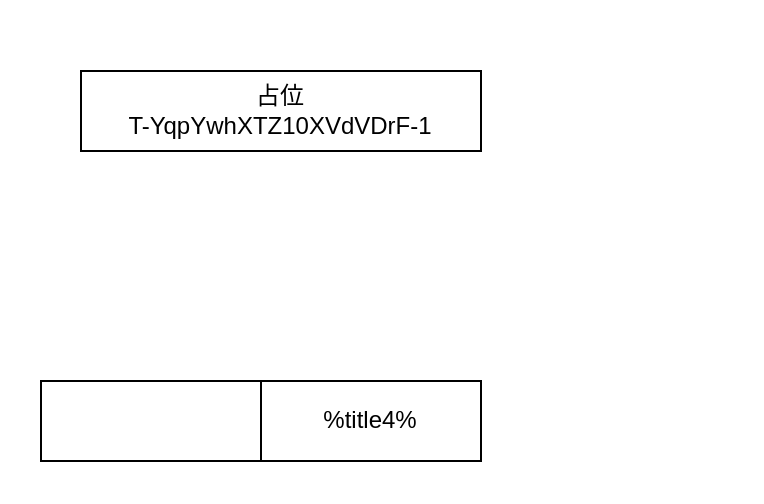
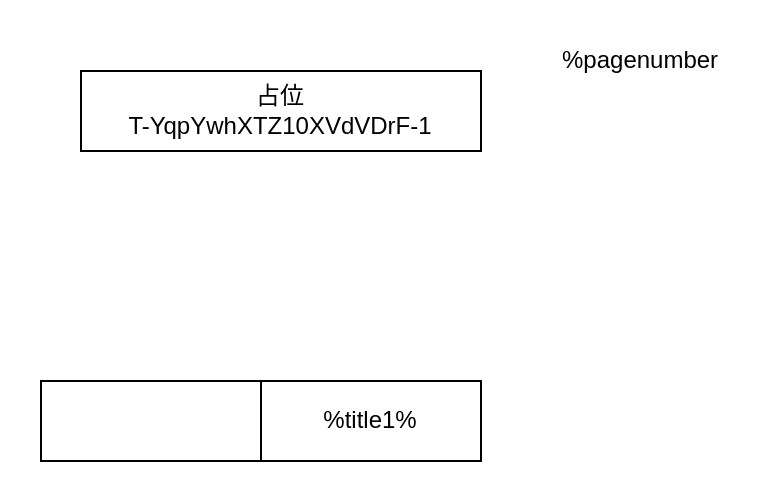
none -> (641, 61)
(371, 421) -> (371, 421)
